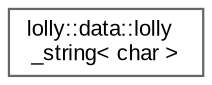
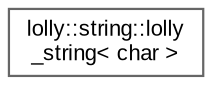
(106, 42) -> (106, 42)
